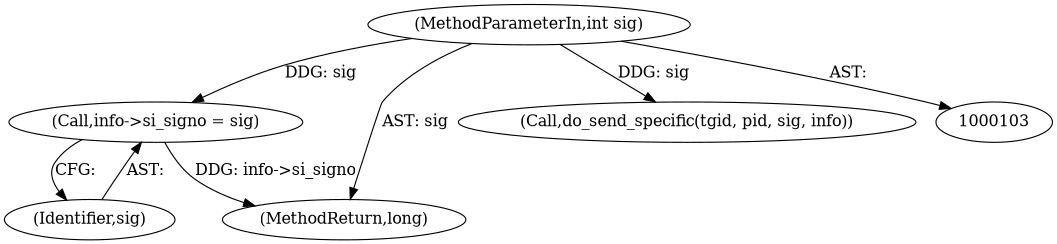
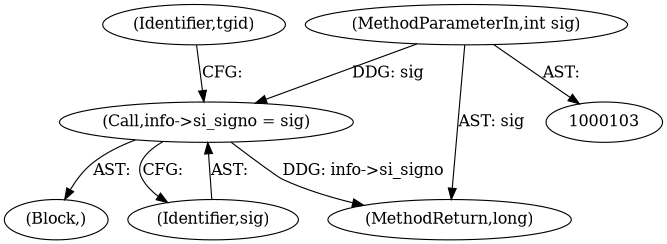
none -> (194, 25)
(687, 122) -> none
none -> (56, 220)
